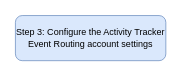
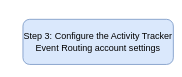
(90, 38) -> (98, 42)
